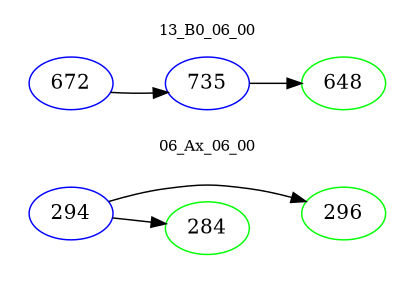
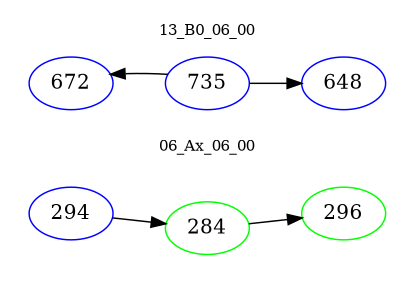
(344, 83) -> (344, 83)
(132, 93) -> (147, 74)
(200, 185) -> (268, 222)
